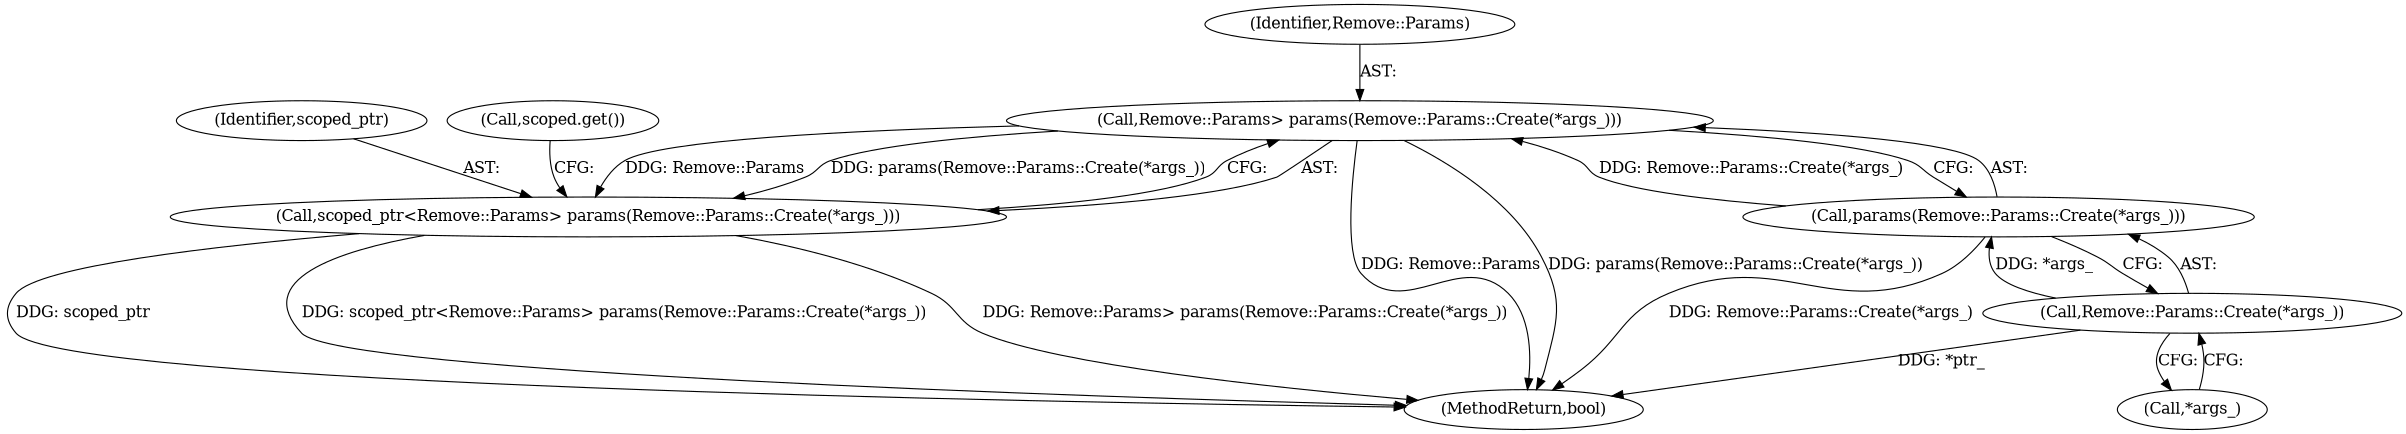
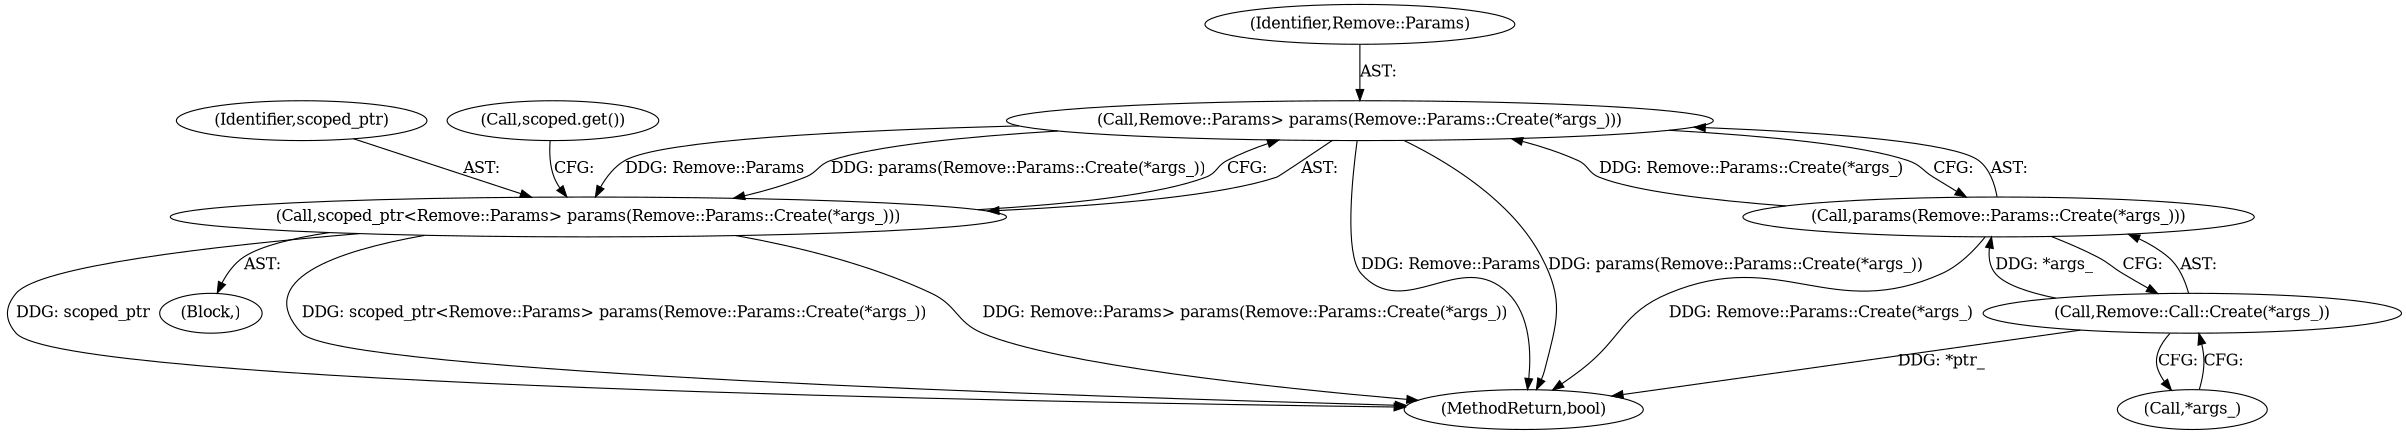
none -> (211, 313)
(2192, 313) -> (2192, 313)
